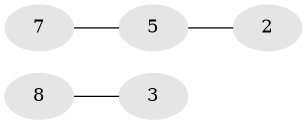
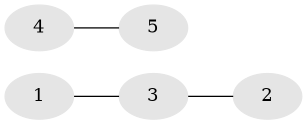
(39, 28) -> (39, 28)
(211, 28) -> (211, 96)
(39, 96) -> (39, 96)
